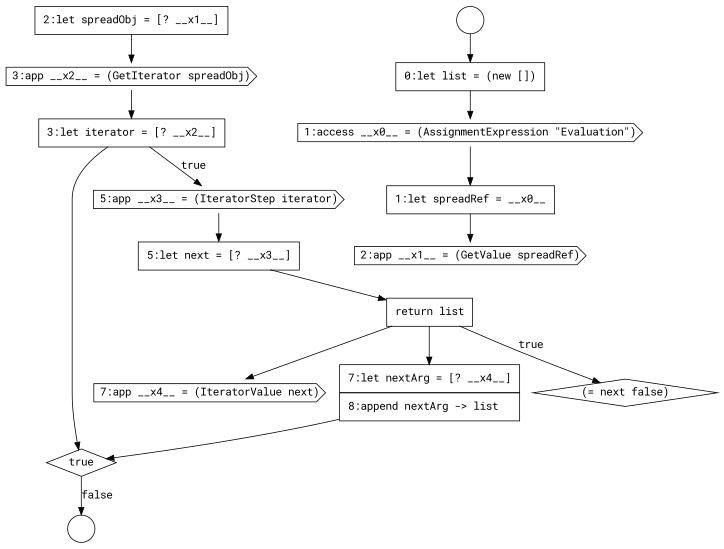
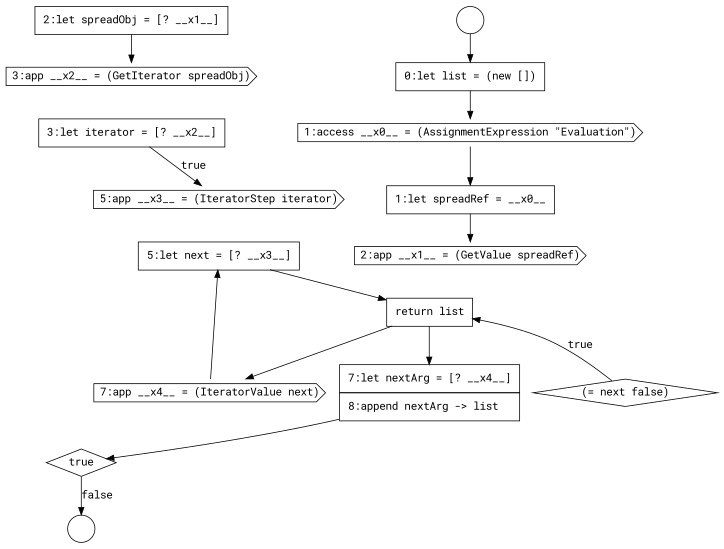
(131, 100) -> none
(219, 223) -> (214, 328)
(72, 288) -> none
(526, 354) -> (550, 341)
